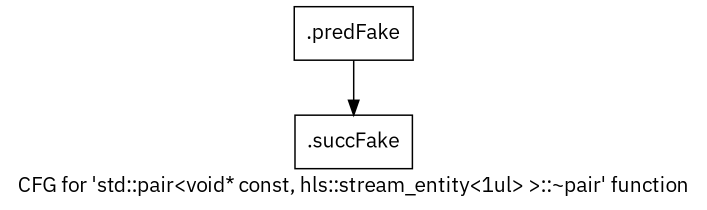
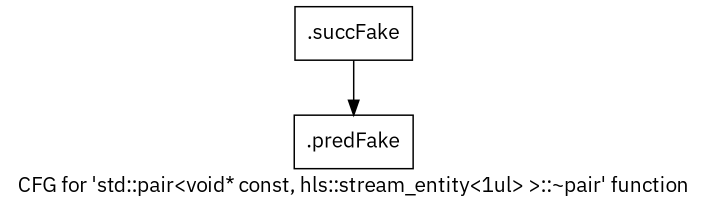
(354, 80) -> (354, 80)
